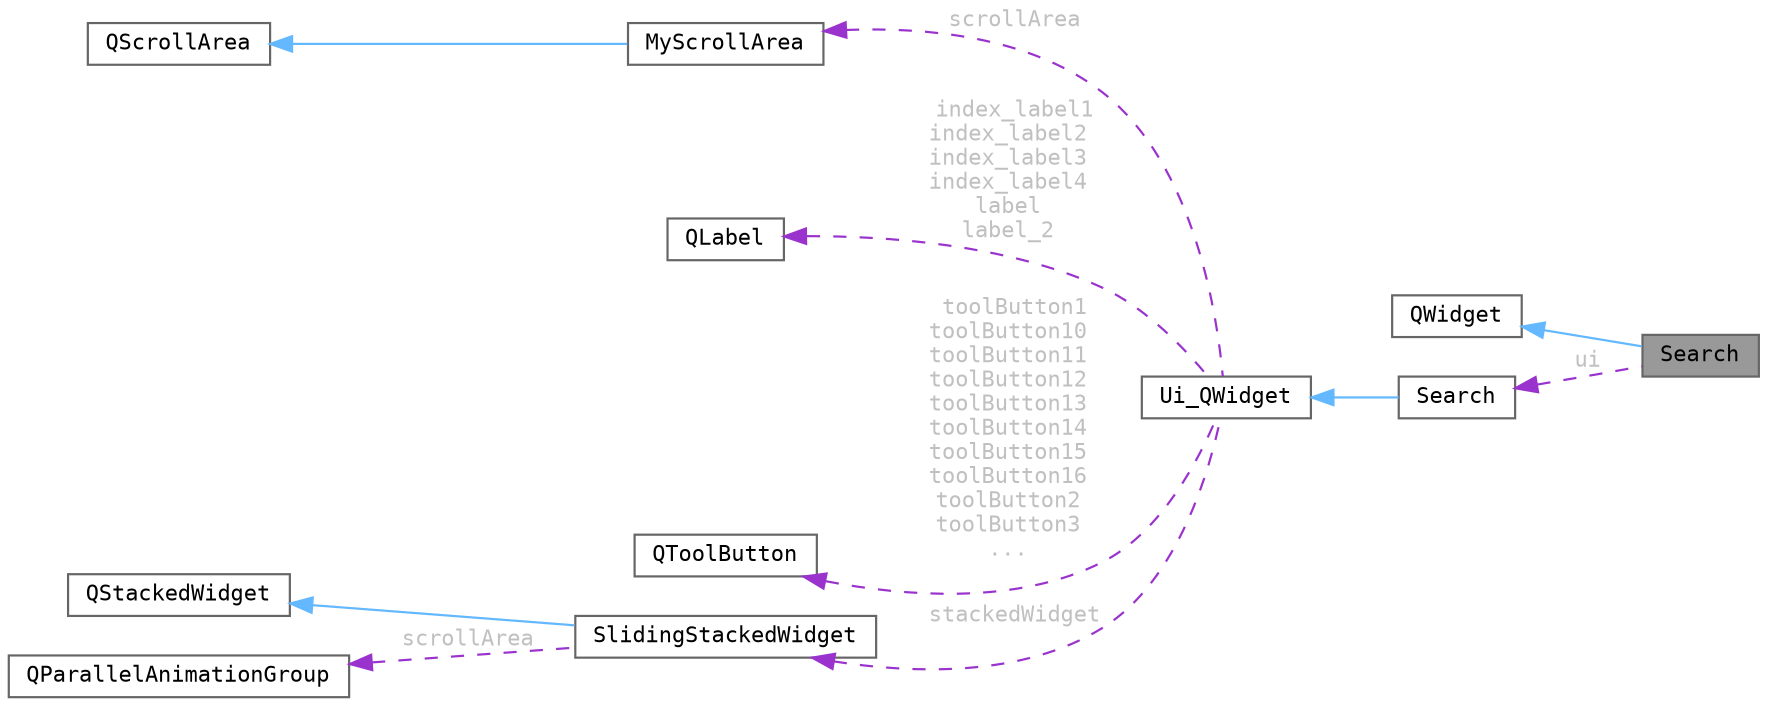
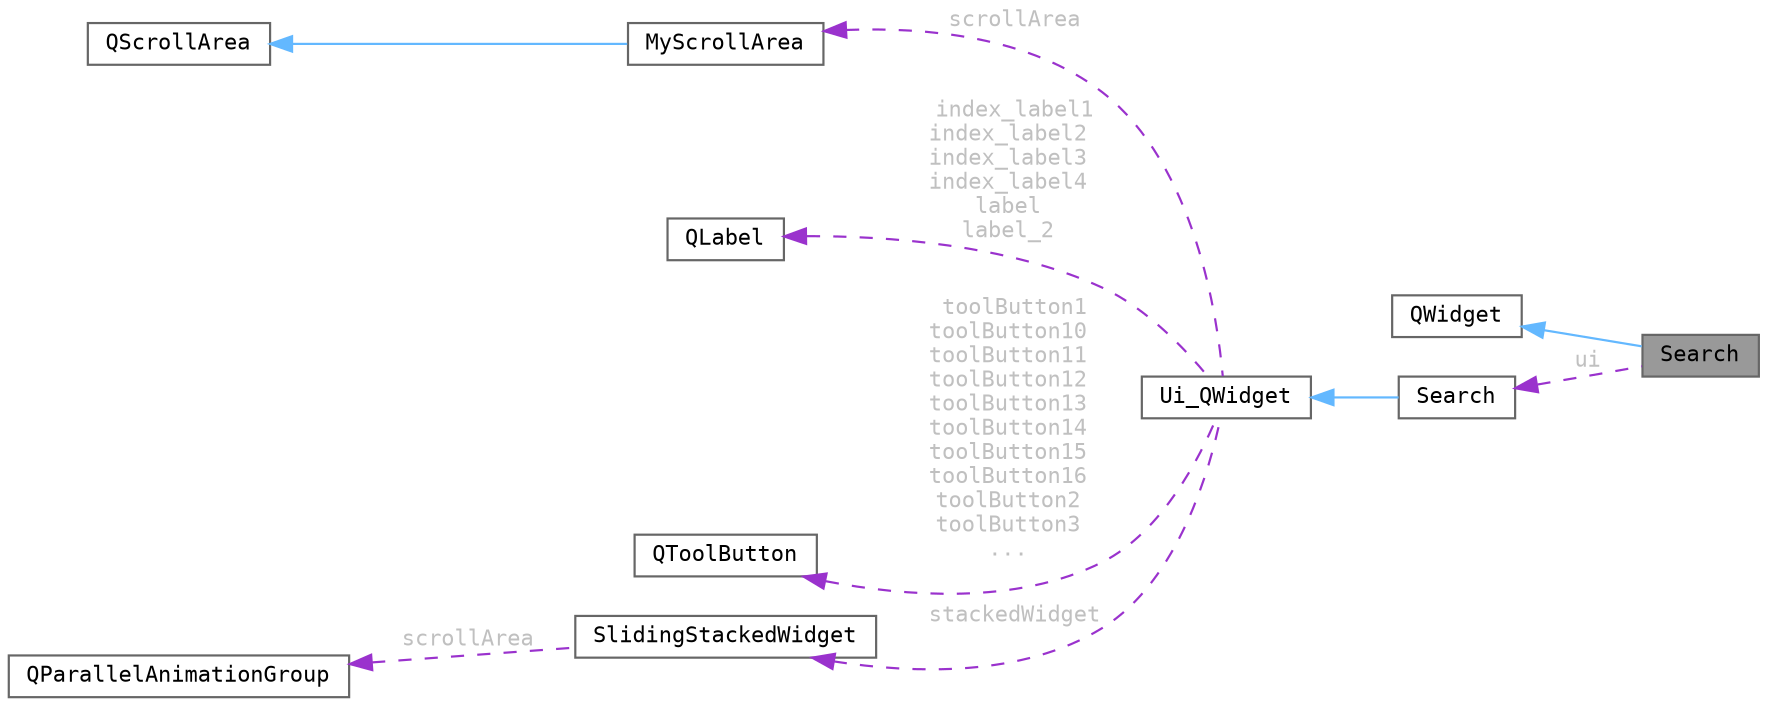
(179, 595) -> none
